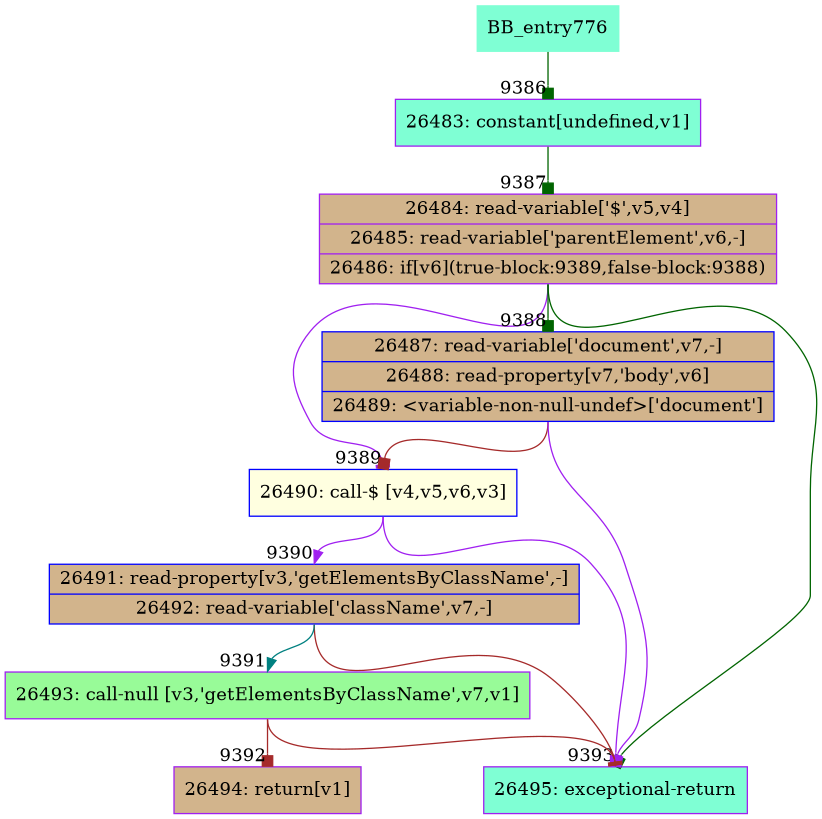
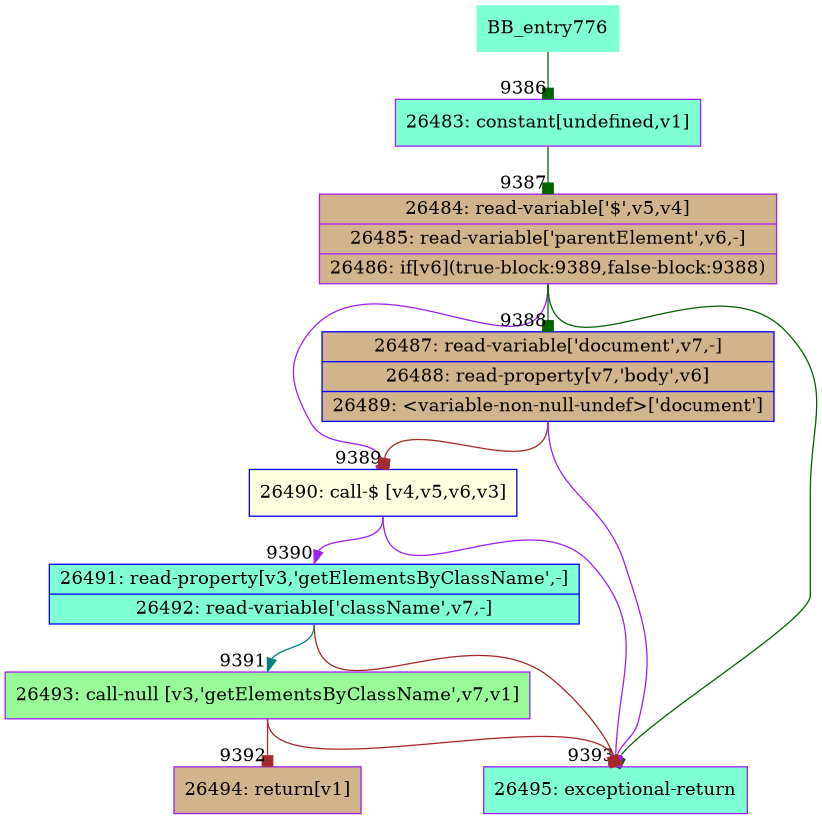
(314, 594) -> (314, 594)
(438, 743) -> (435, 743)
